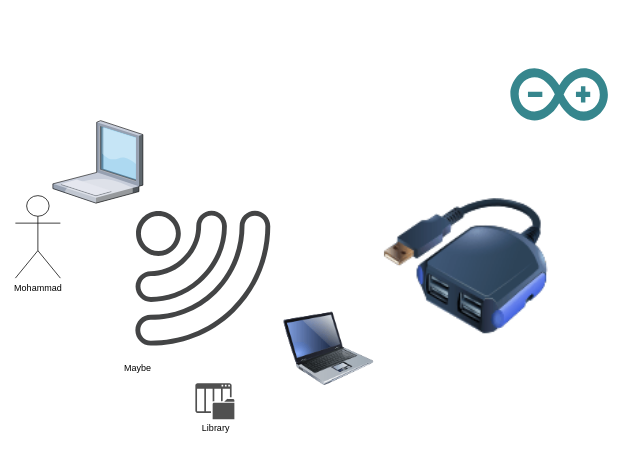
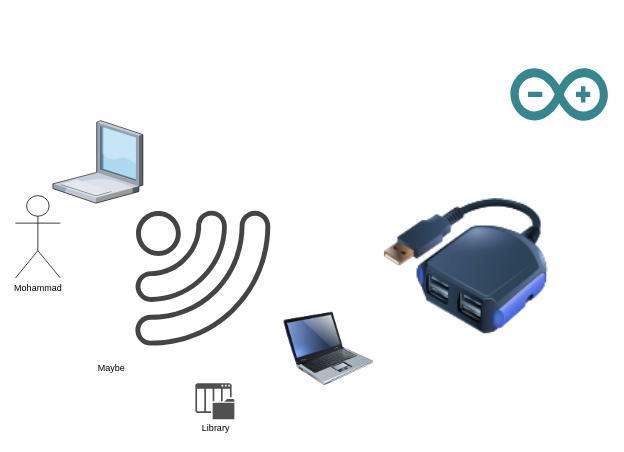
(138, 368) -> (111, 368)
